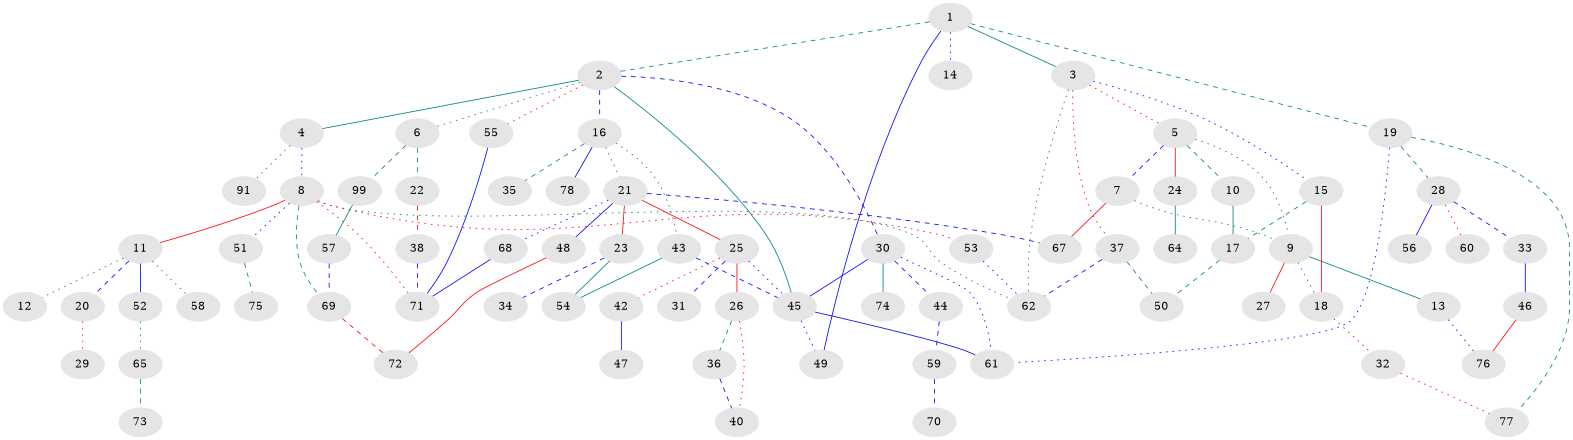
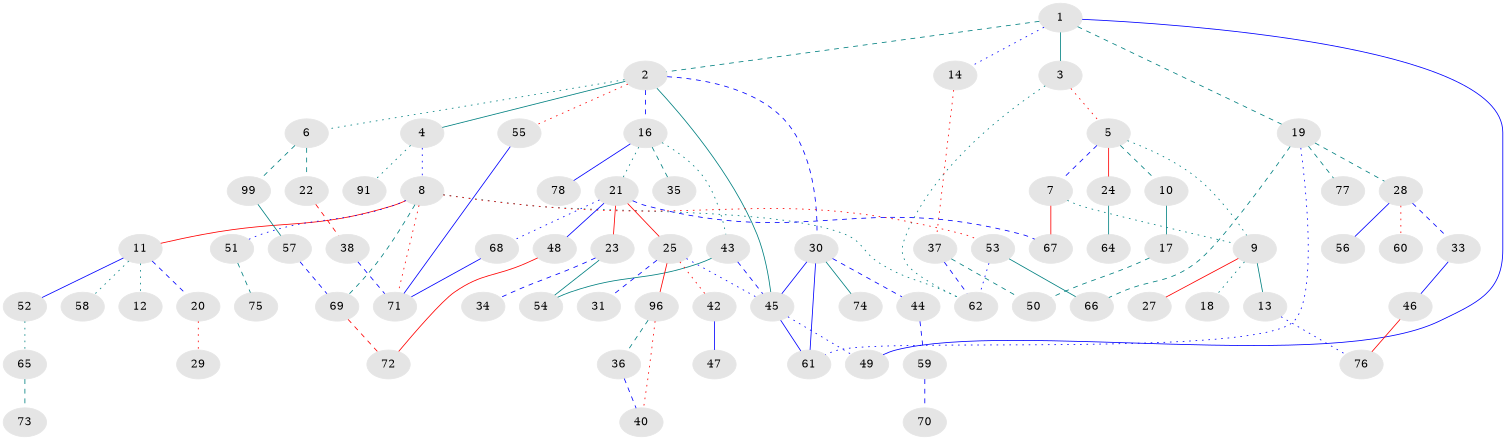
(1078, 166) -> (945, 162)
(1321, 191) -> none
(964, 288) -> (813, 307)
(737, 307) -> (657, 307)
none -> (1092, 307)
(1383, 364) -> none
